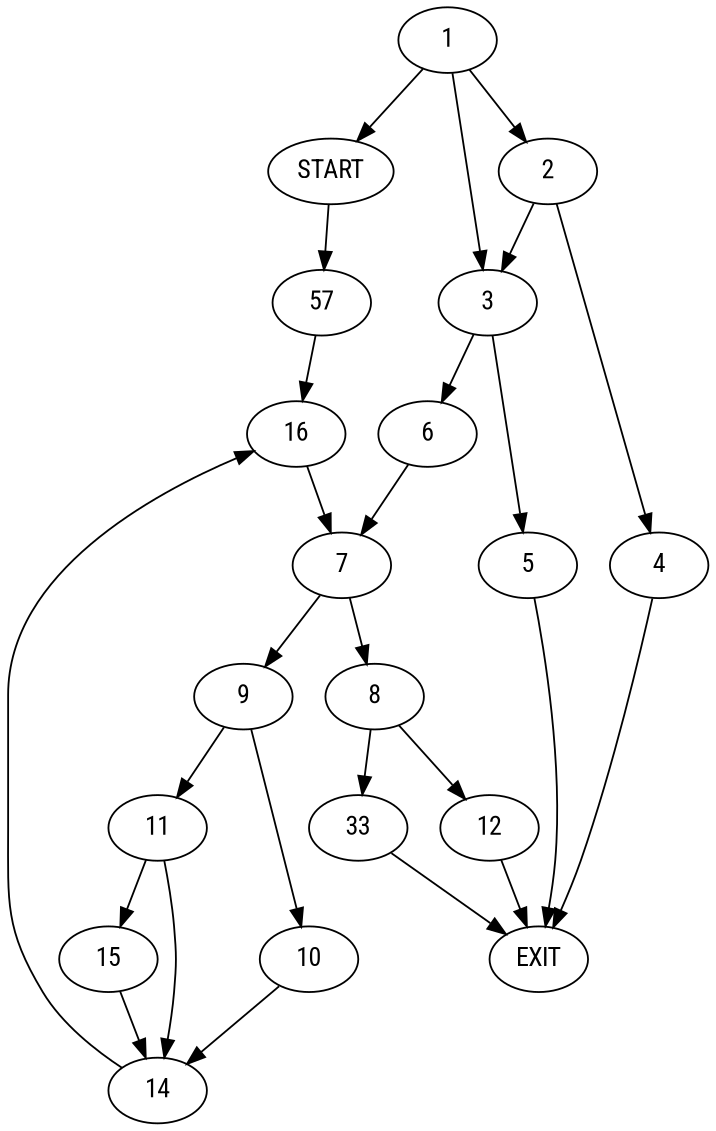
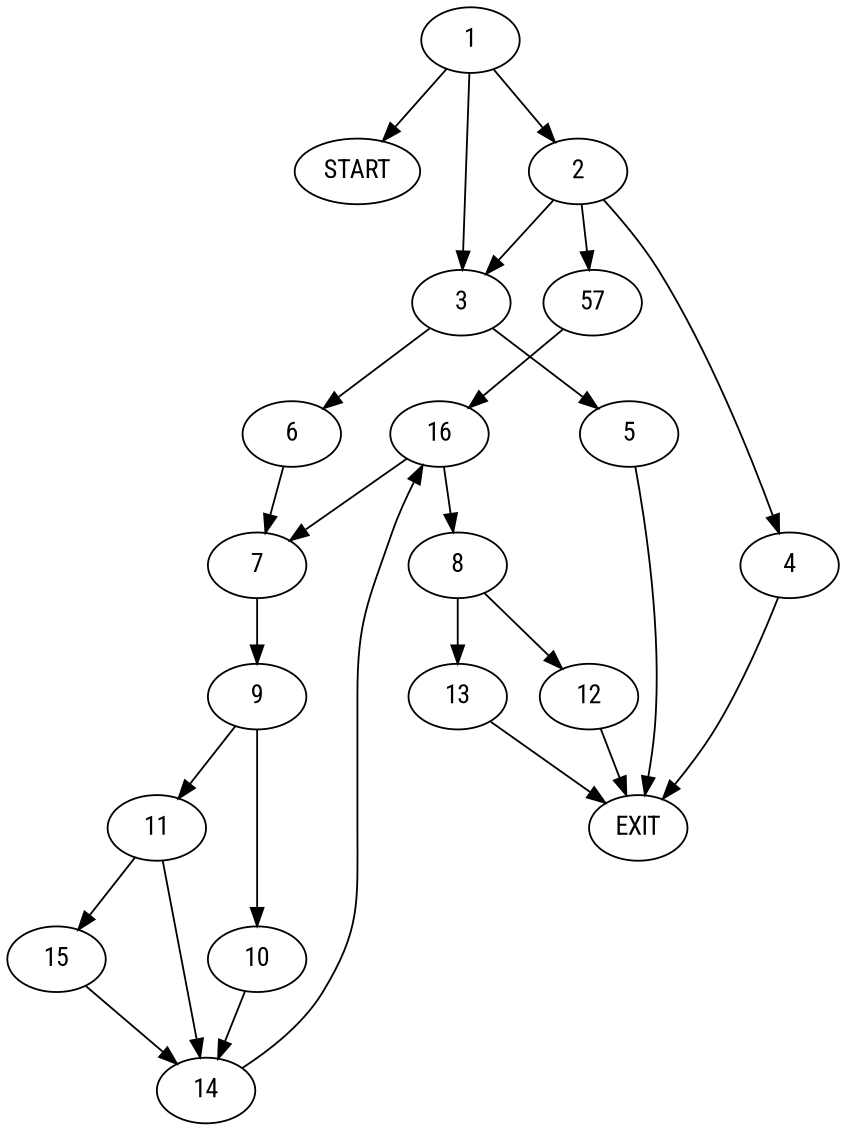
(327, 228) -> (584, 228)
(356, 622) -> (447, 490)
(358, 828) -> (458, 697)
